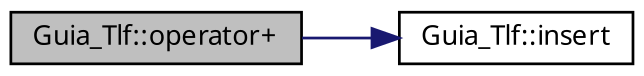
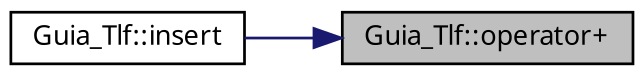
(337, 38) -> (279, 38)
